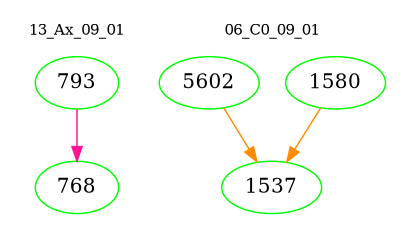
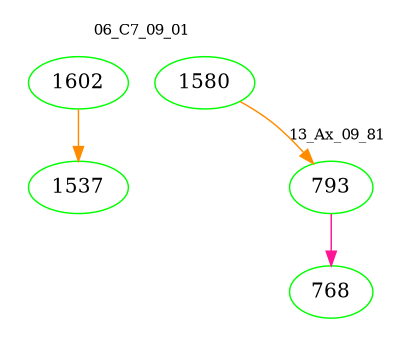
(77, 31) -> (337, 136)
(272, 31) -> (142, 31)
(209, 83) -> (78, 83)
(308, 129) -> (287, 135)
